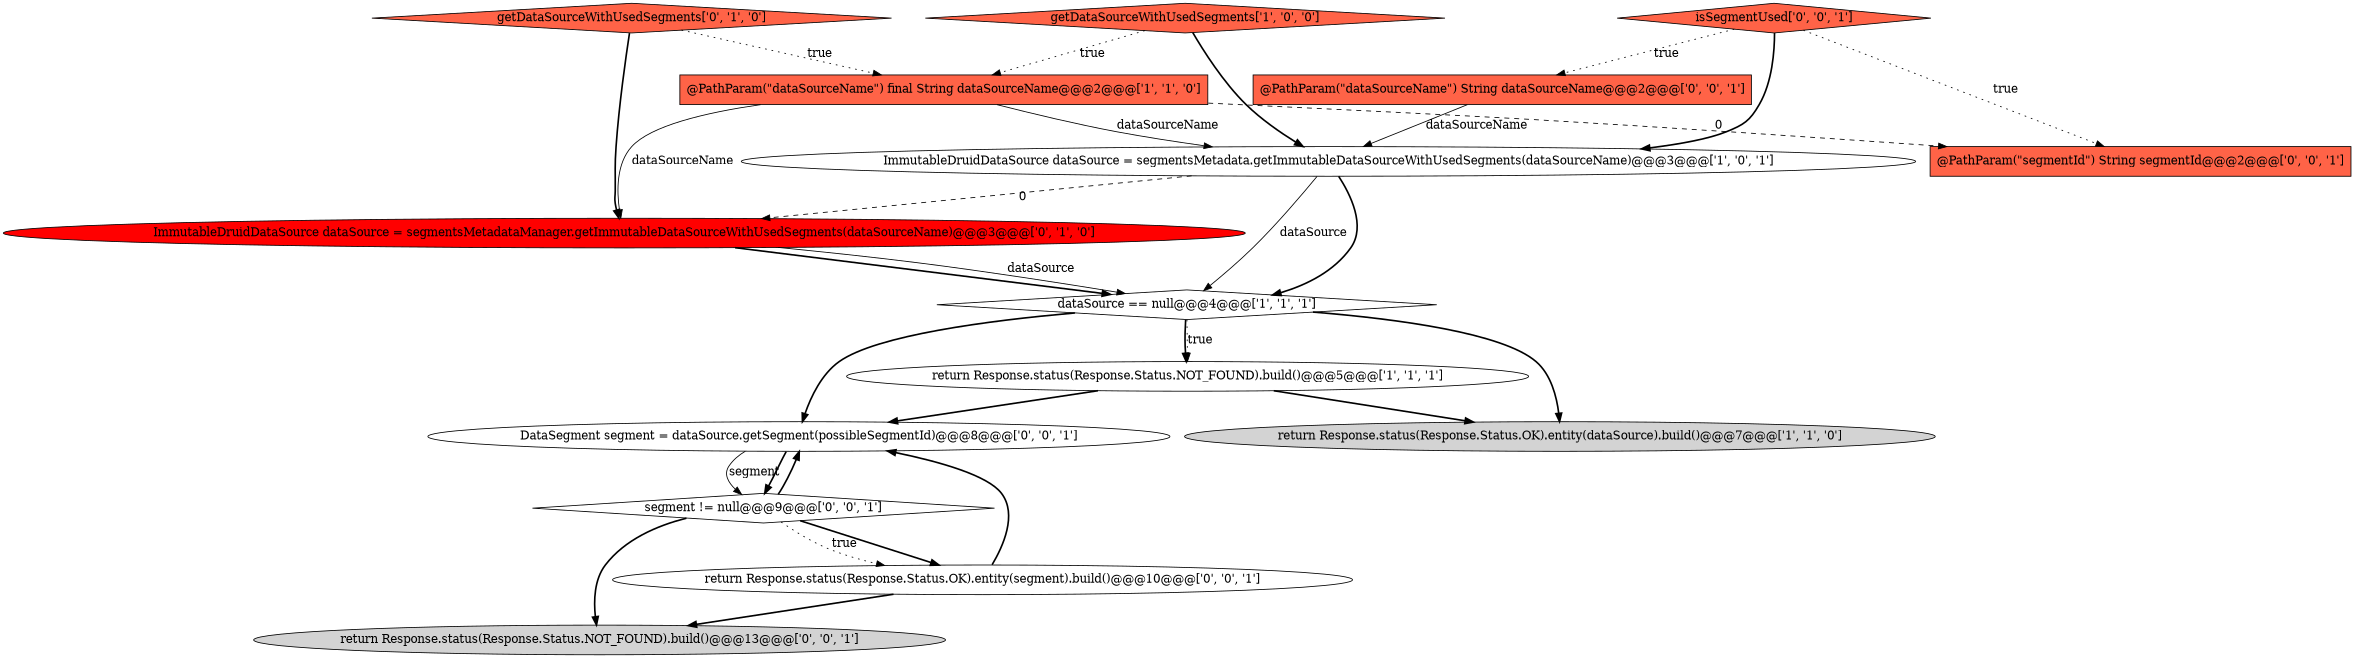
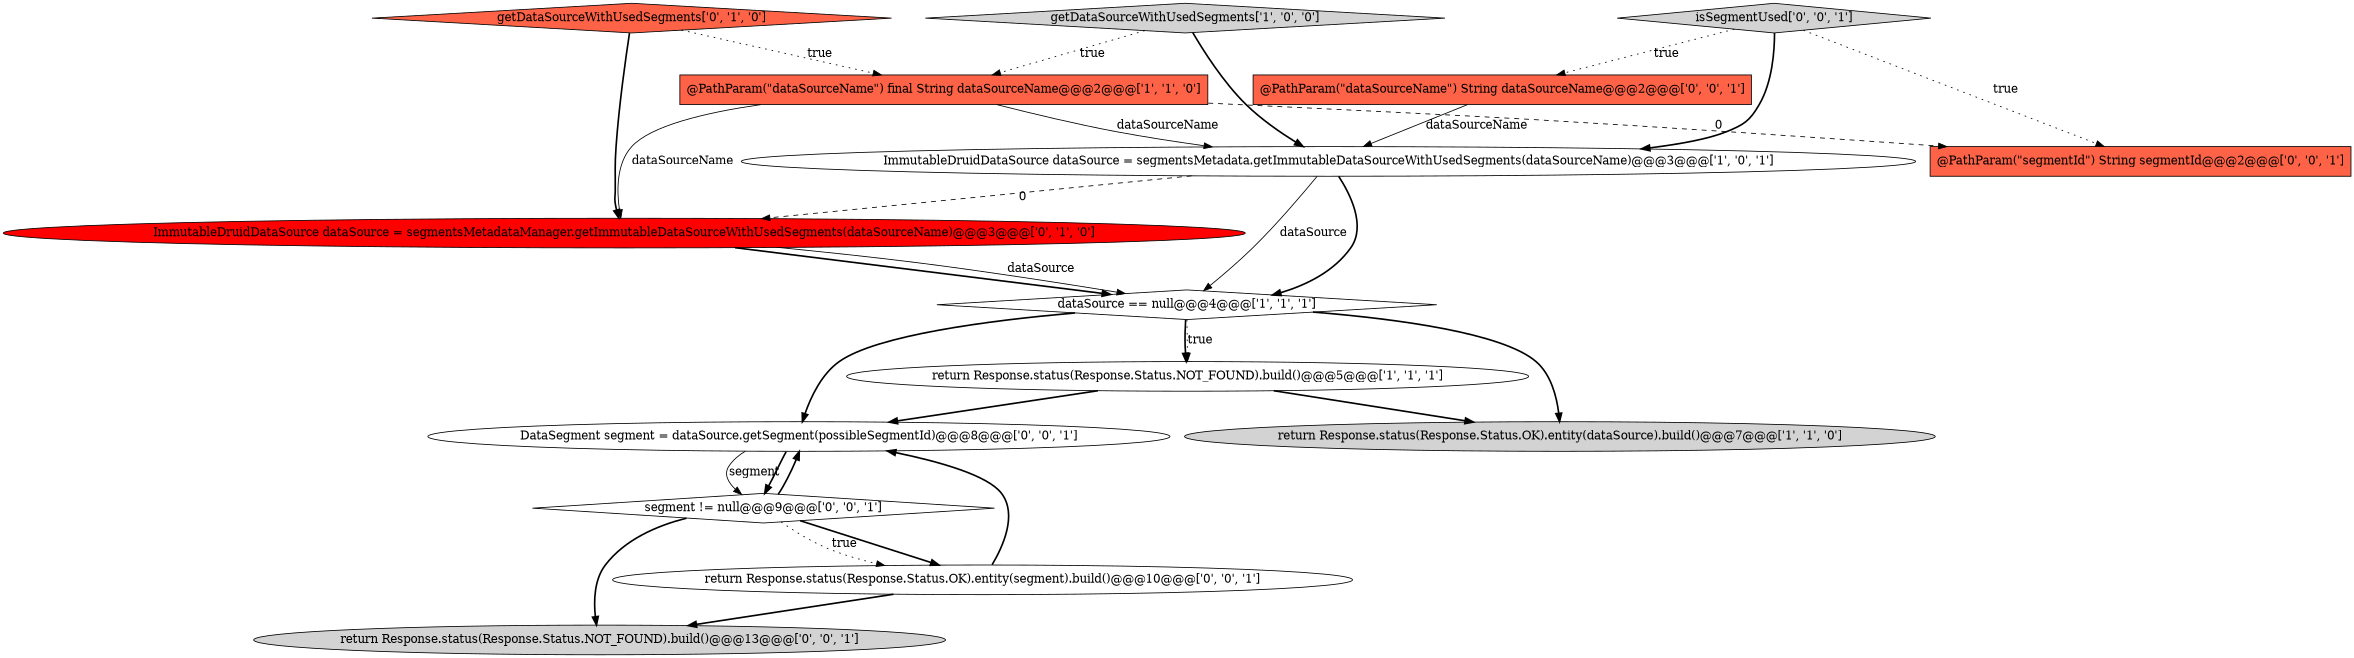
(1185, 18) -> (1185, 18)
(1774, 18) -> (1774, 18)
